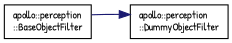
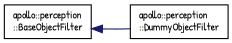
(105, 14) -> (116, 29)
